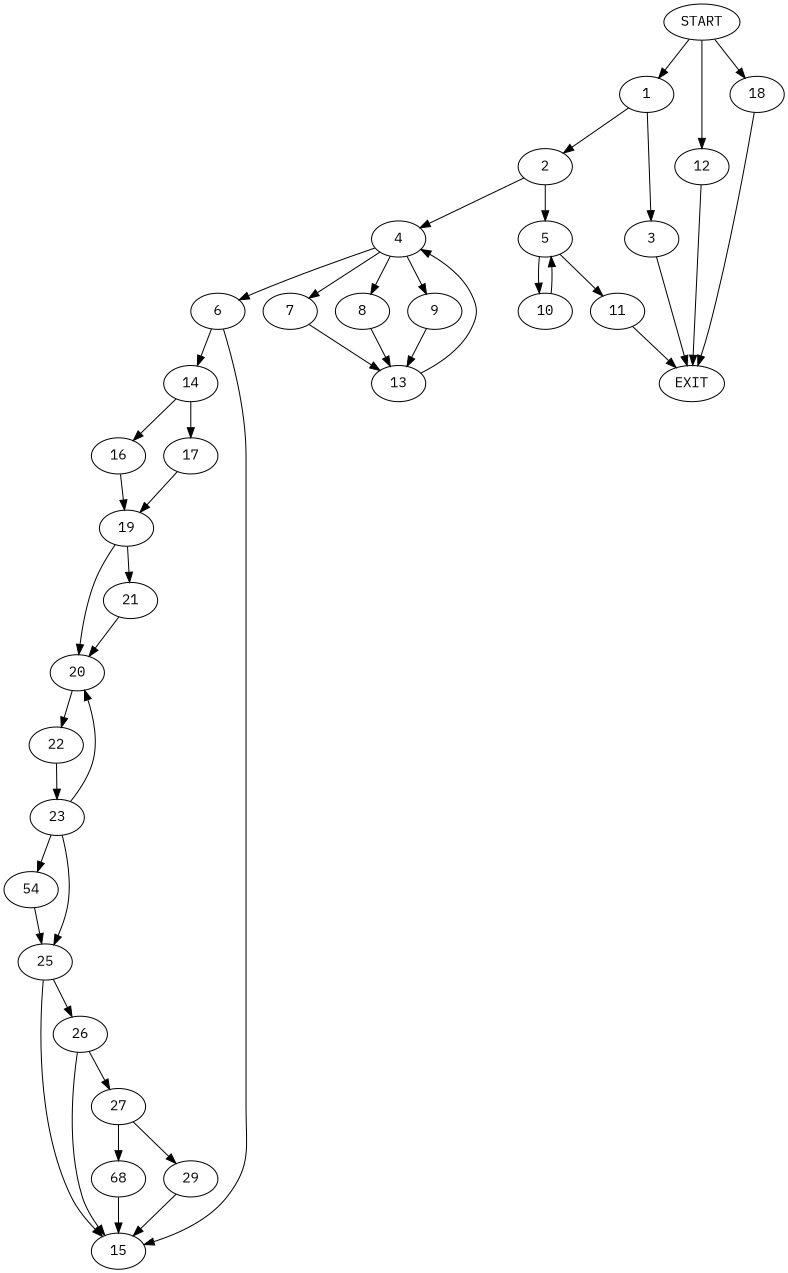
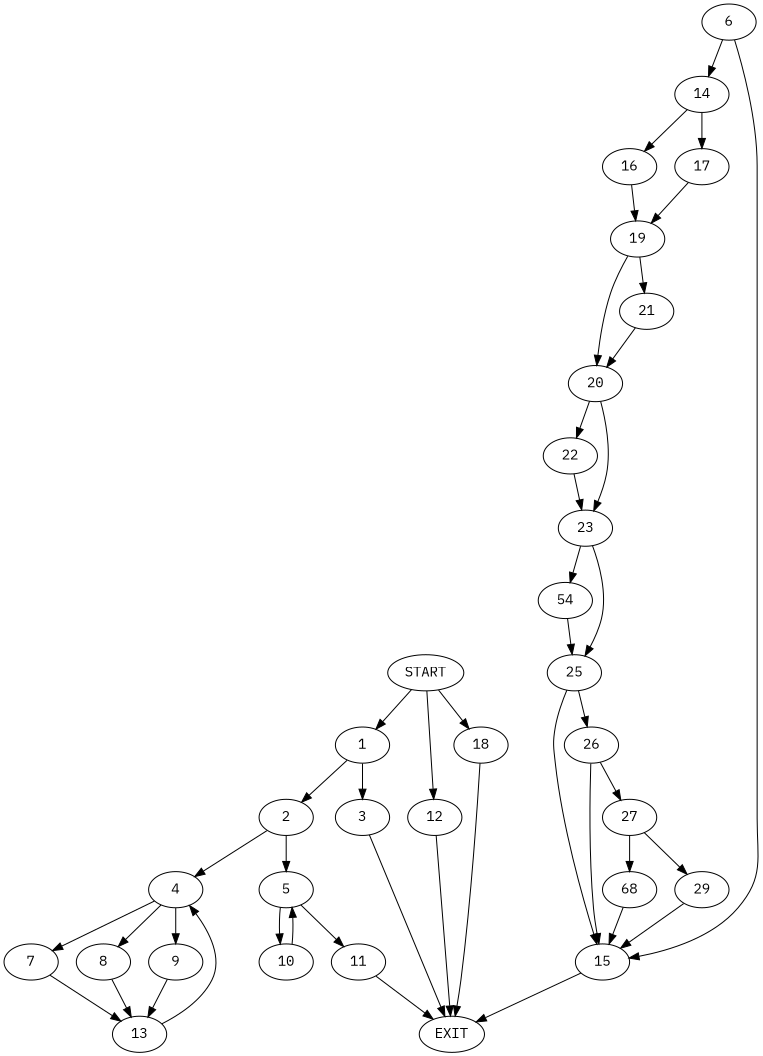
(311, 271) -> none
(94, 753) -> (608, 452)
none -> (533, 995)
